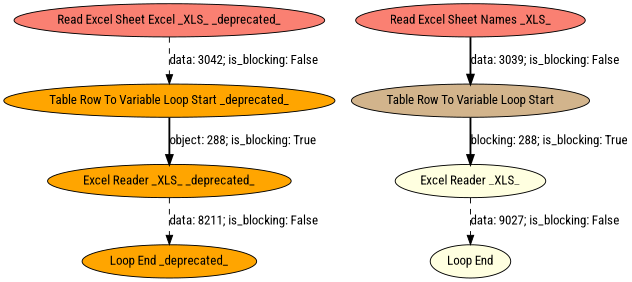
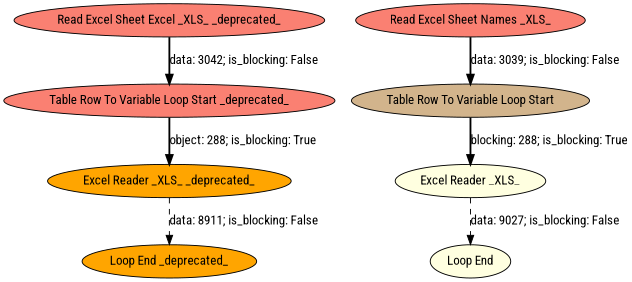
(169, 56) -> (169, 56)
(169, 101) -> (169, 101)
(244, 221) -> (244, 221)
